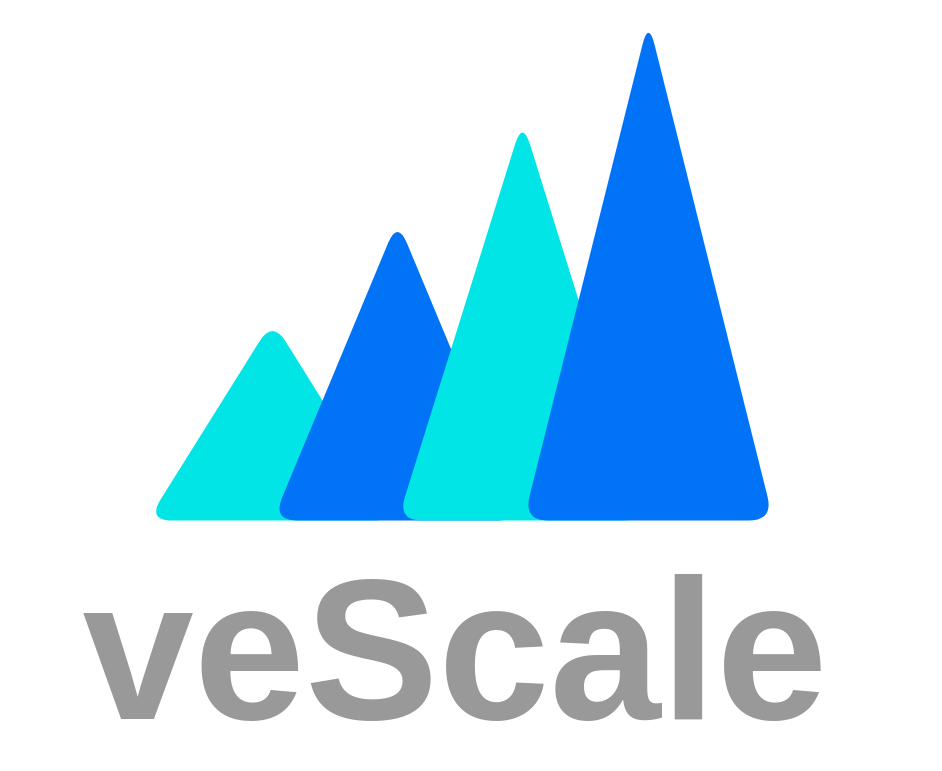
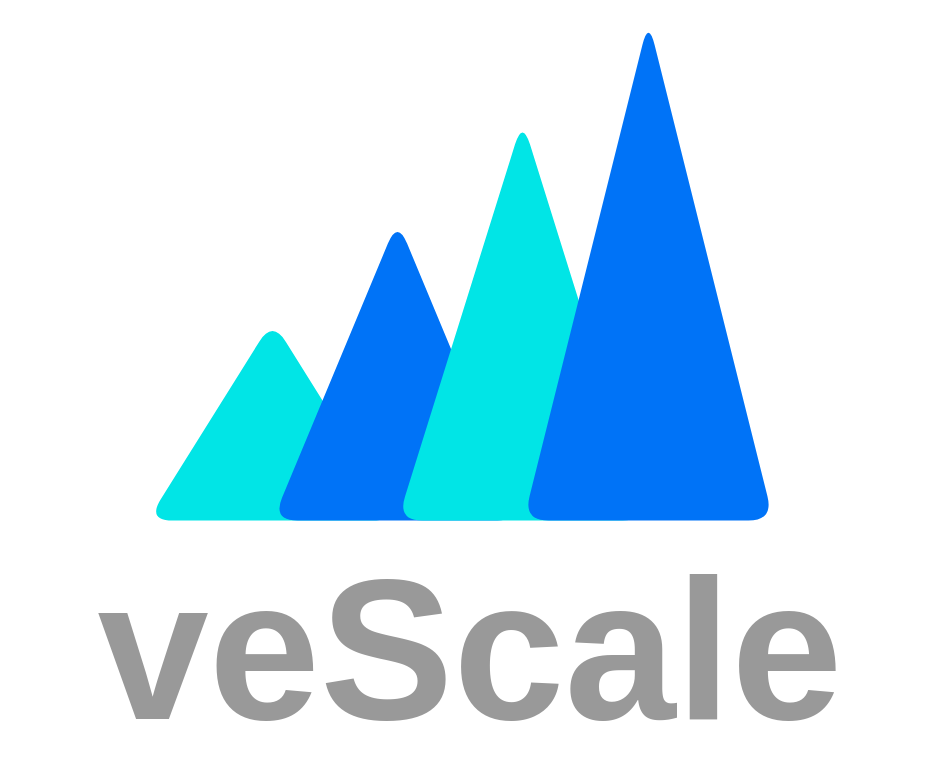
(456, 650) -> (471, 650)
